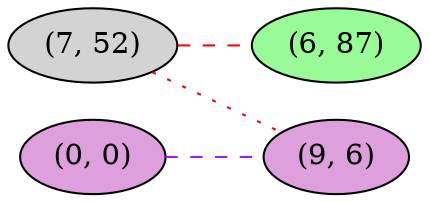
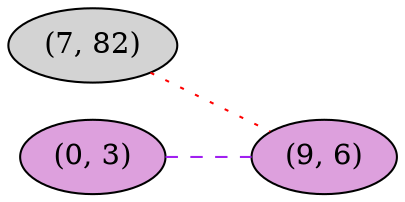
(93, 45) -> (93, 45)
(336, 45) -> none
(93, 157) -> (93, 157)
